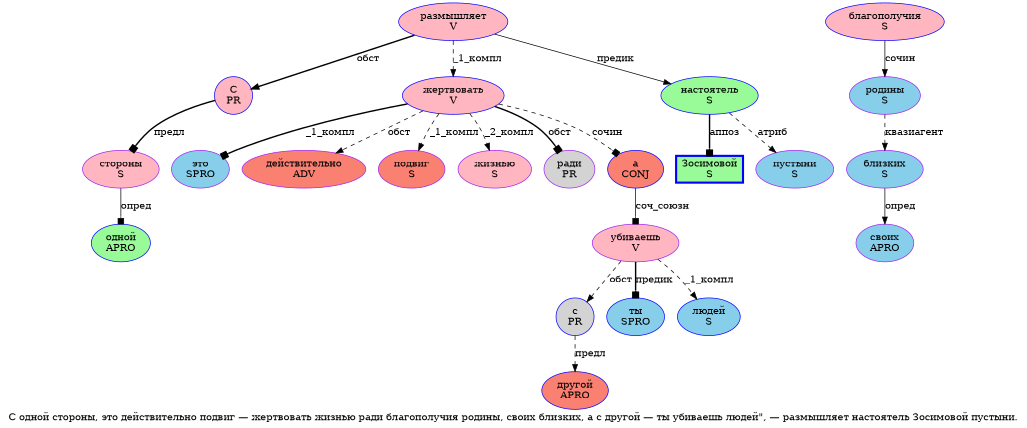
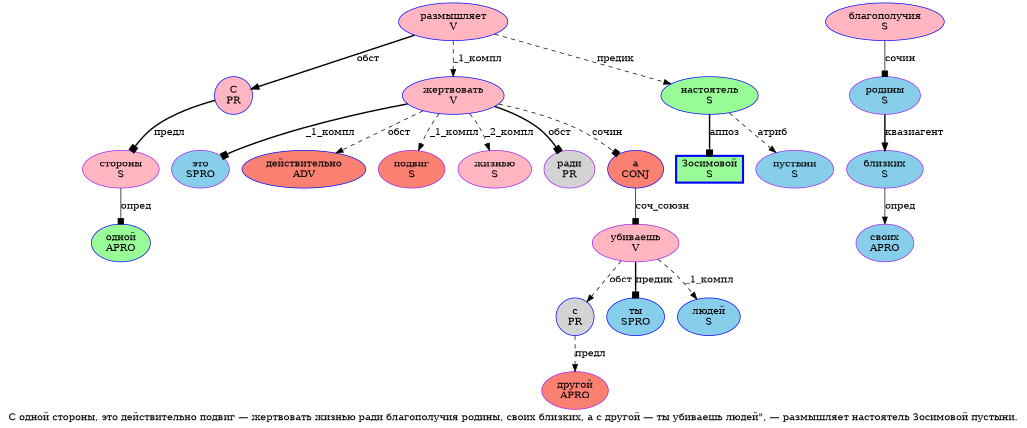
(885, 55) -> (885, 55)
(579, 58) -> (579, 58)
(885, 129) -> (885, 129)
(304, 169) -> (304, 169)
(575, 391) -> (575, 391)
